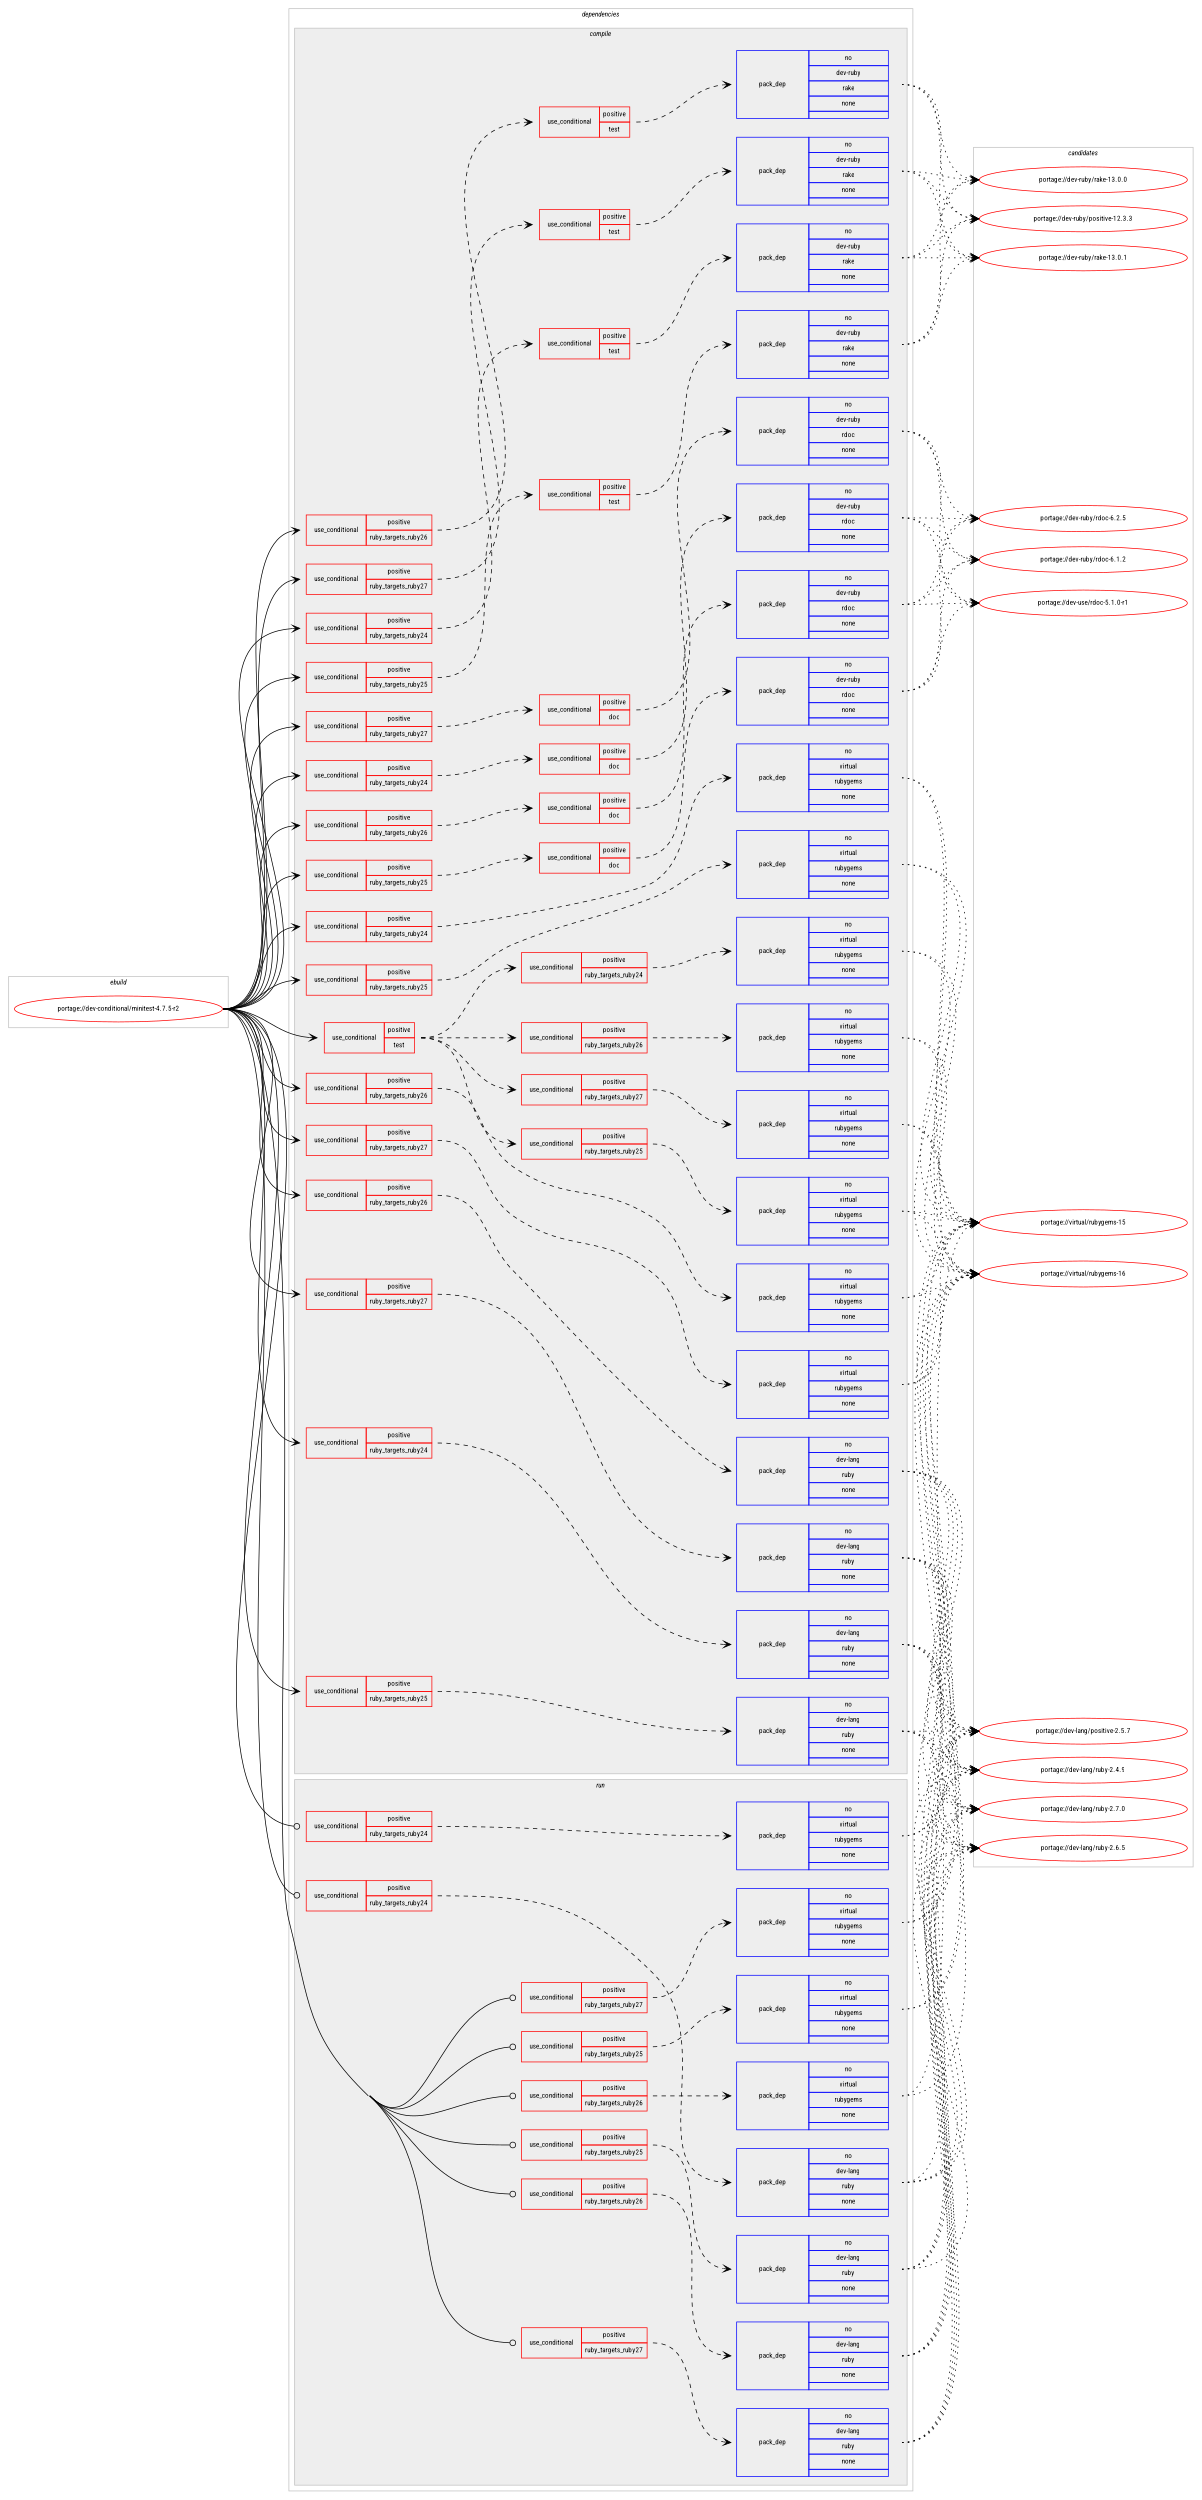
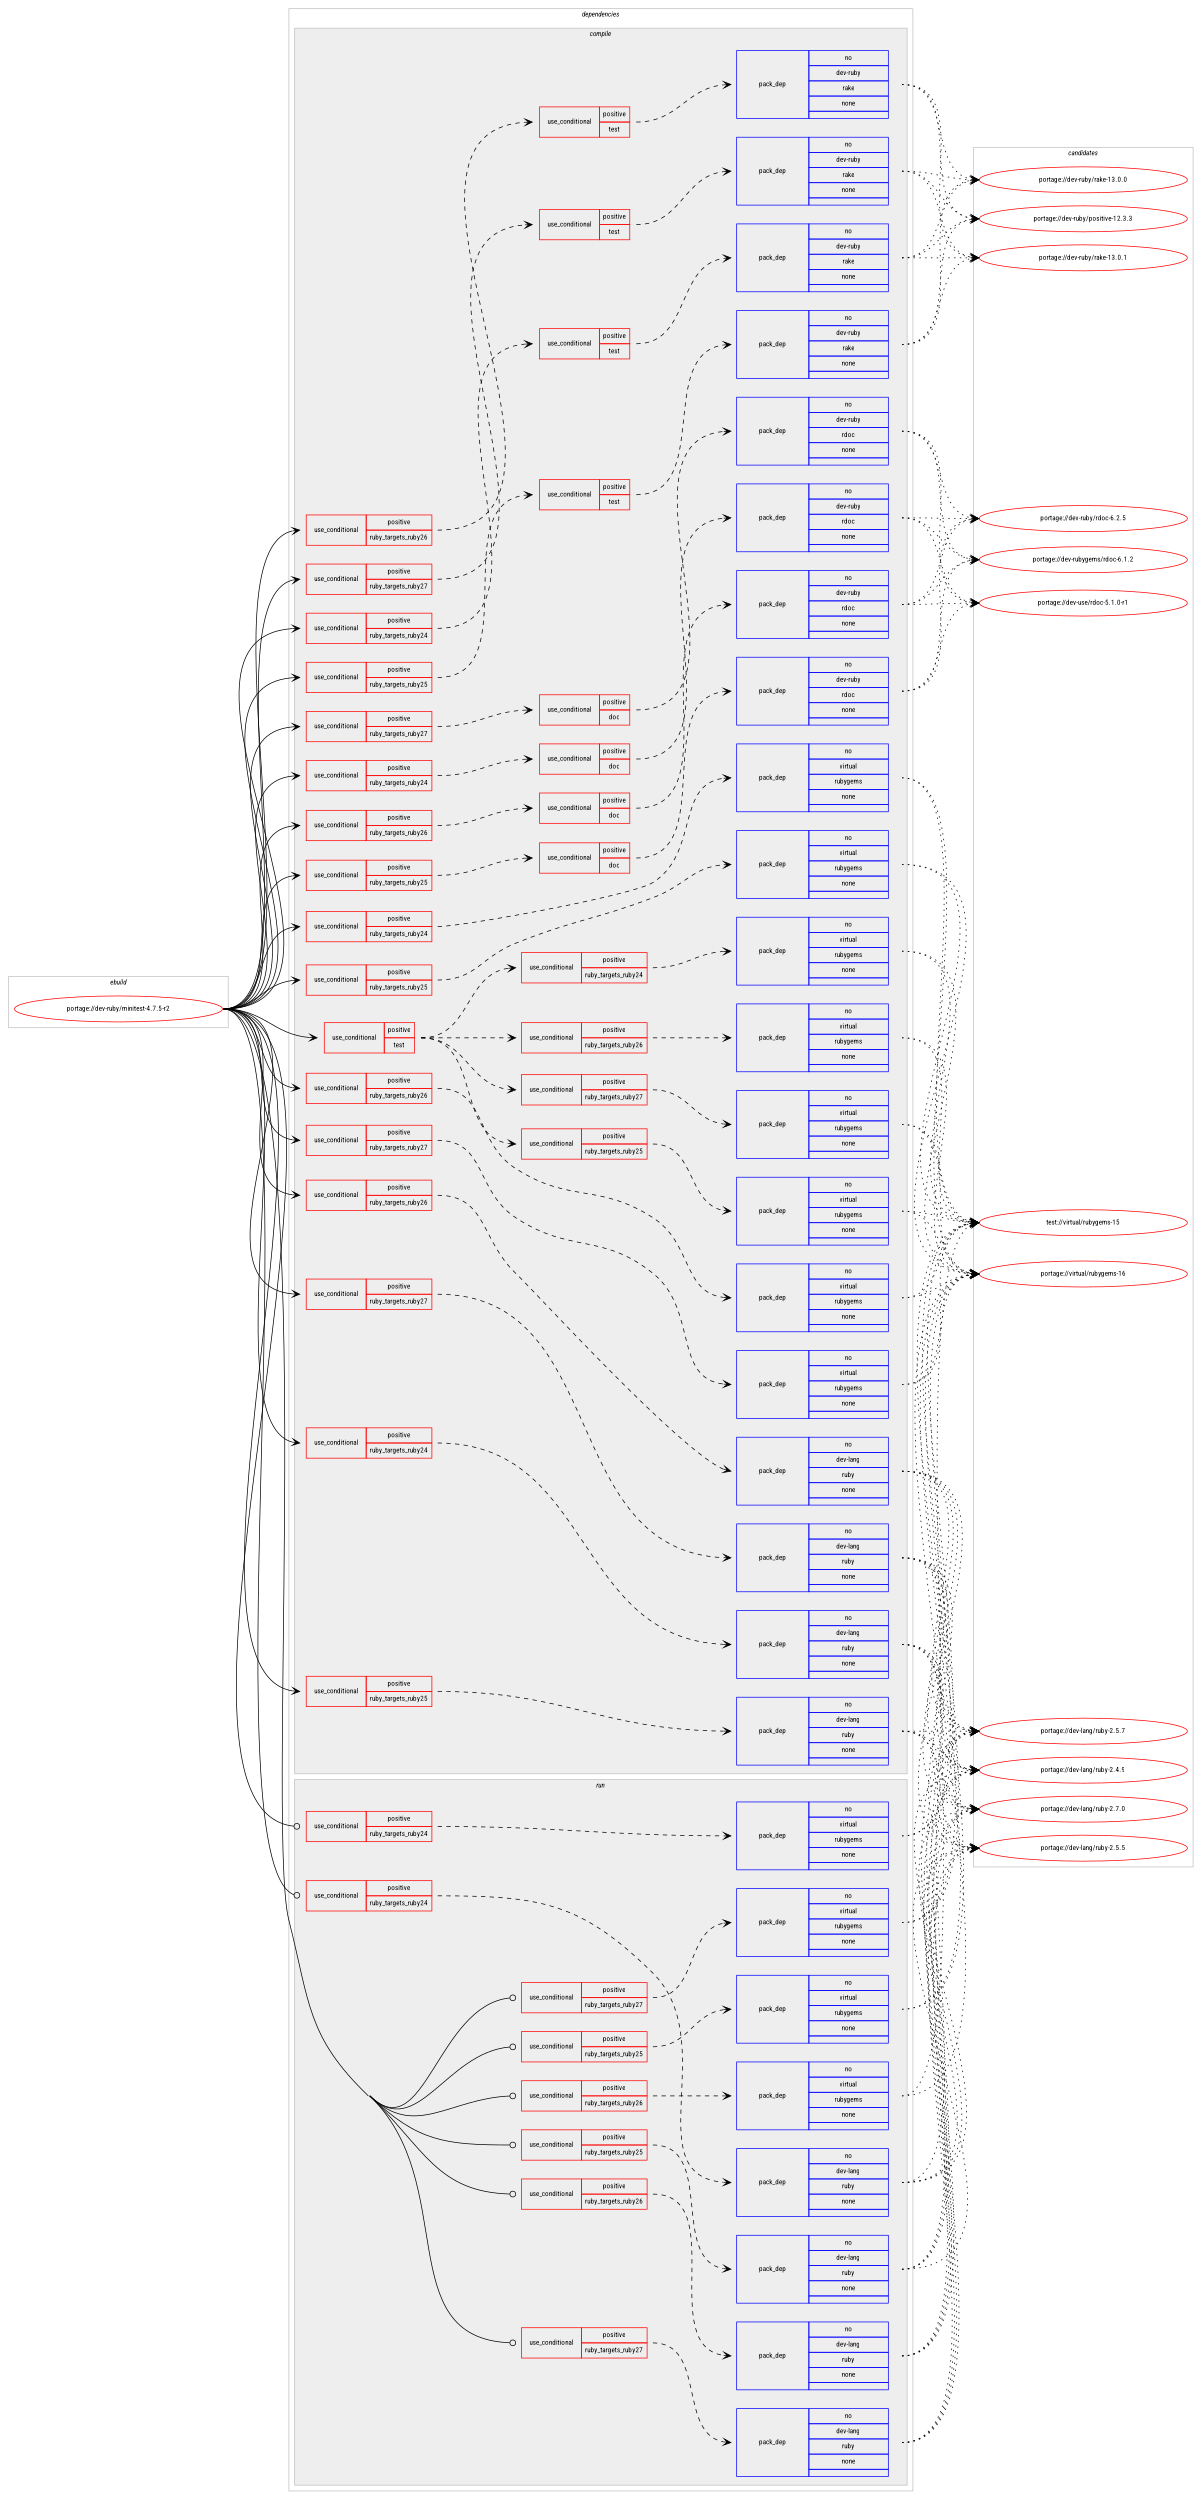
(1083, 560) -> (1083, 560)
(118, 1009) -> (118, 1009)
(1083, 1223) -> (1083, 1223)
(1083, 1731) -> (1083, 1731)
(1083, 1848) -> (1083, 1848)
